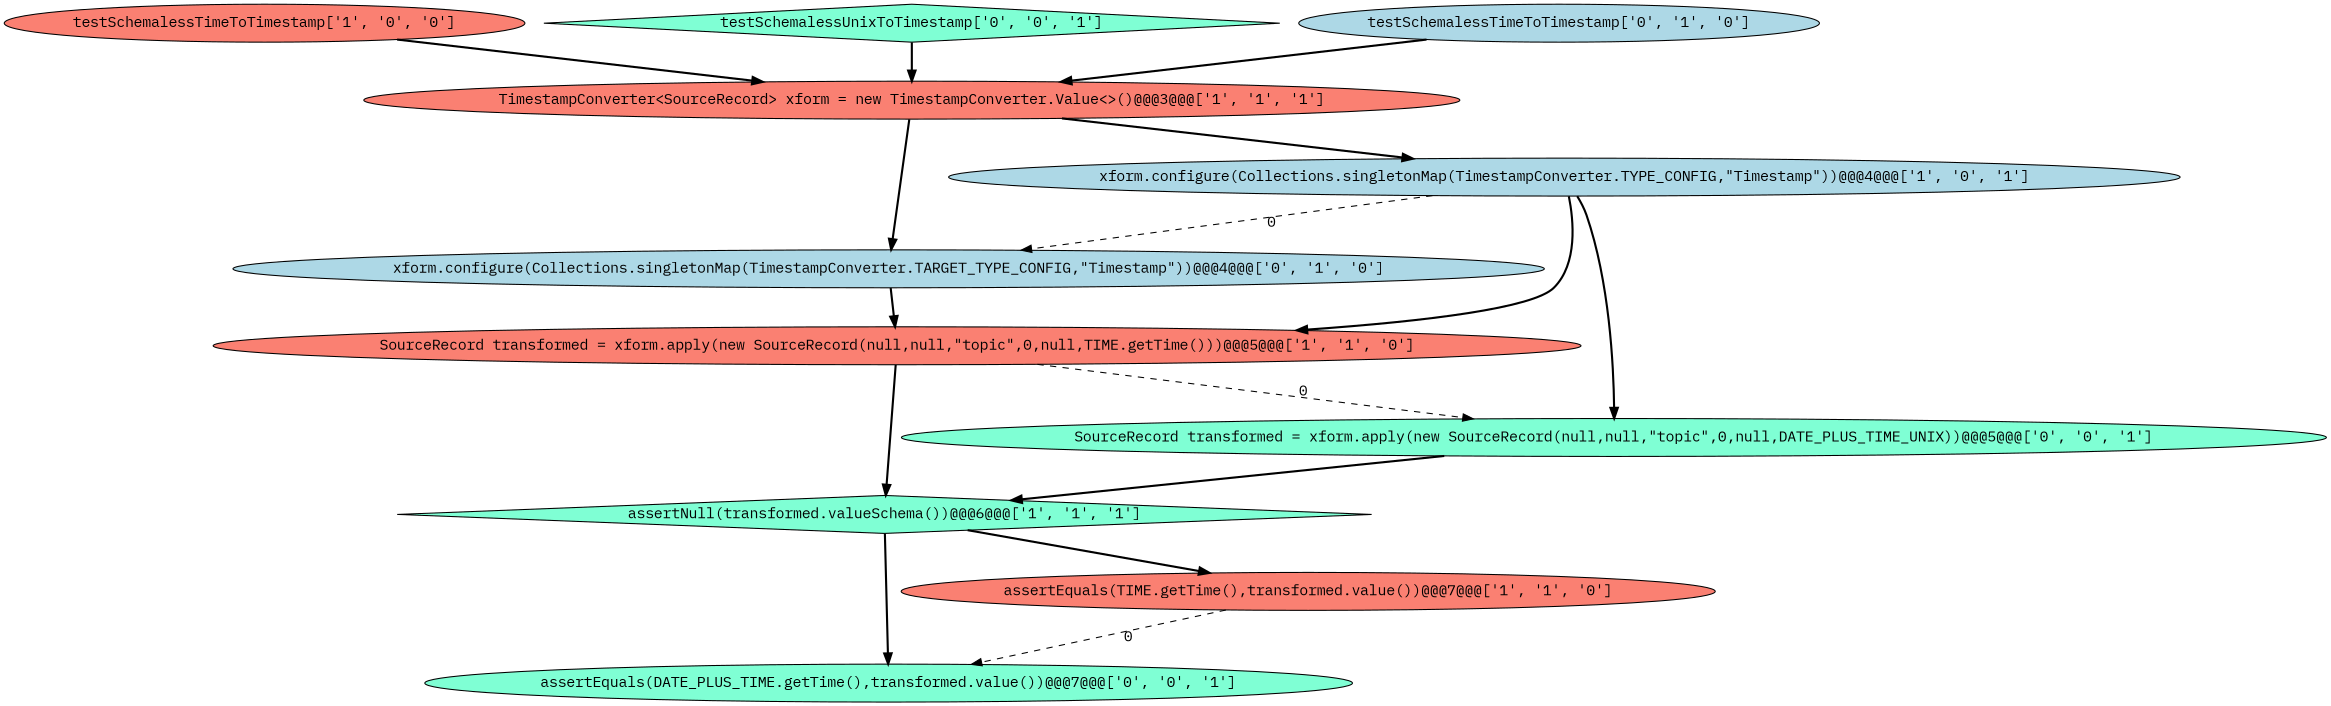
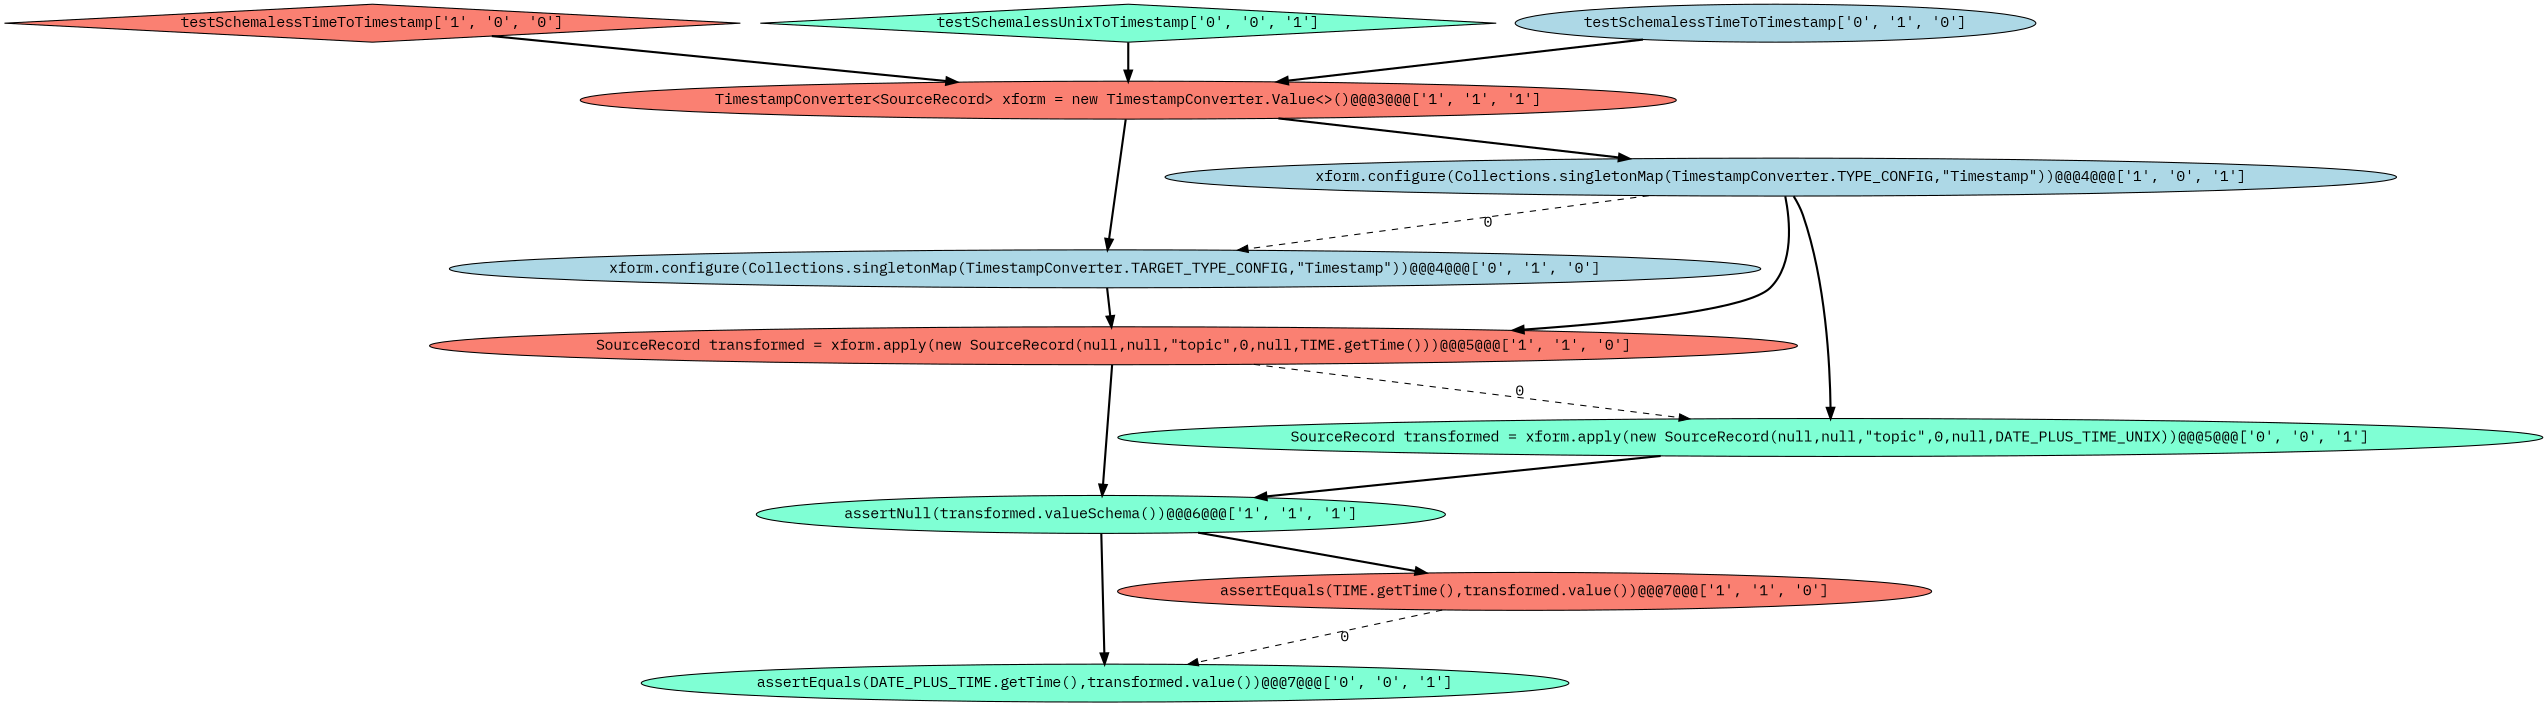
(265, 23) -> (372, 23)
(884, 514) -> (1101, 514)
